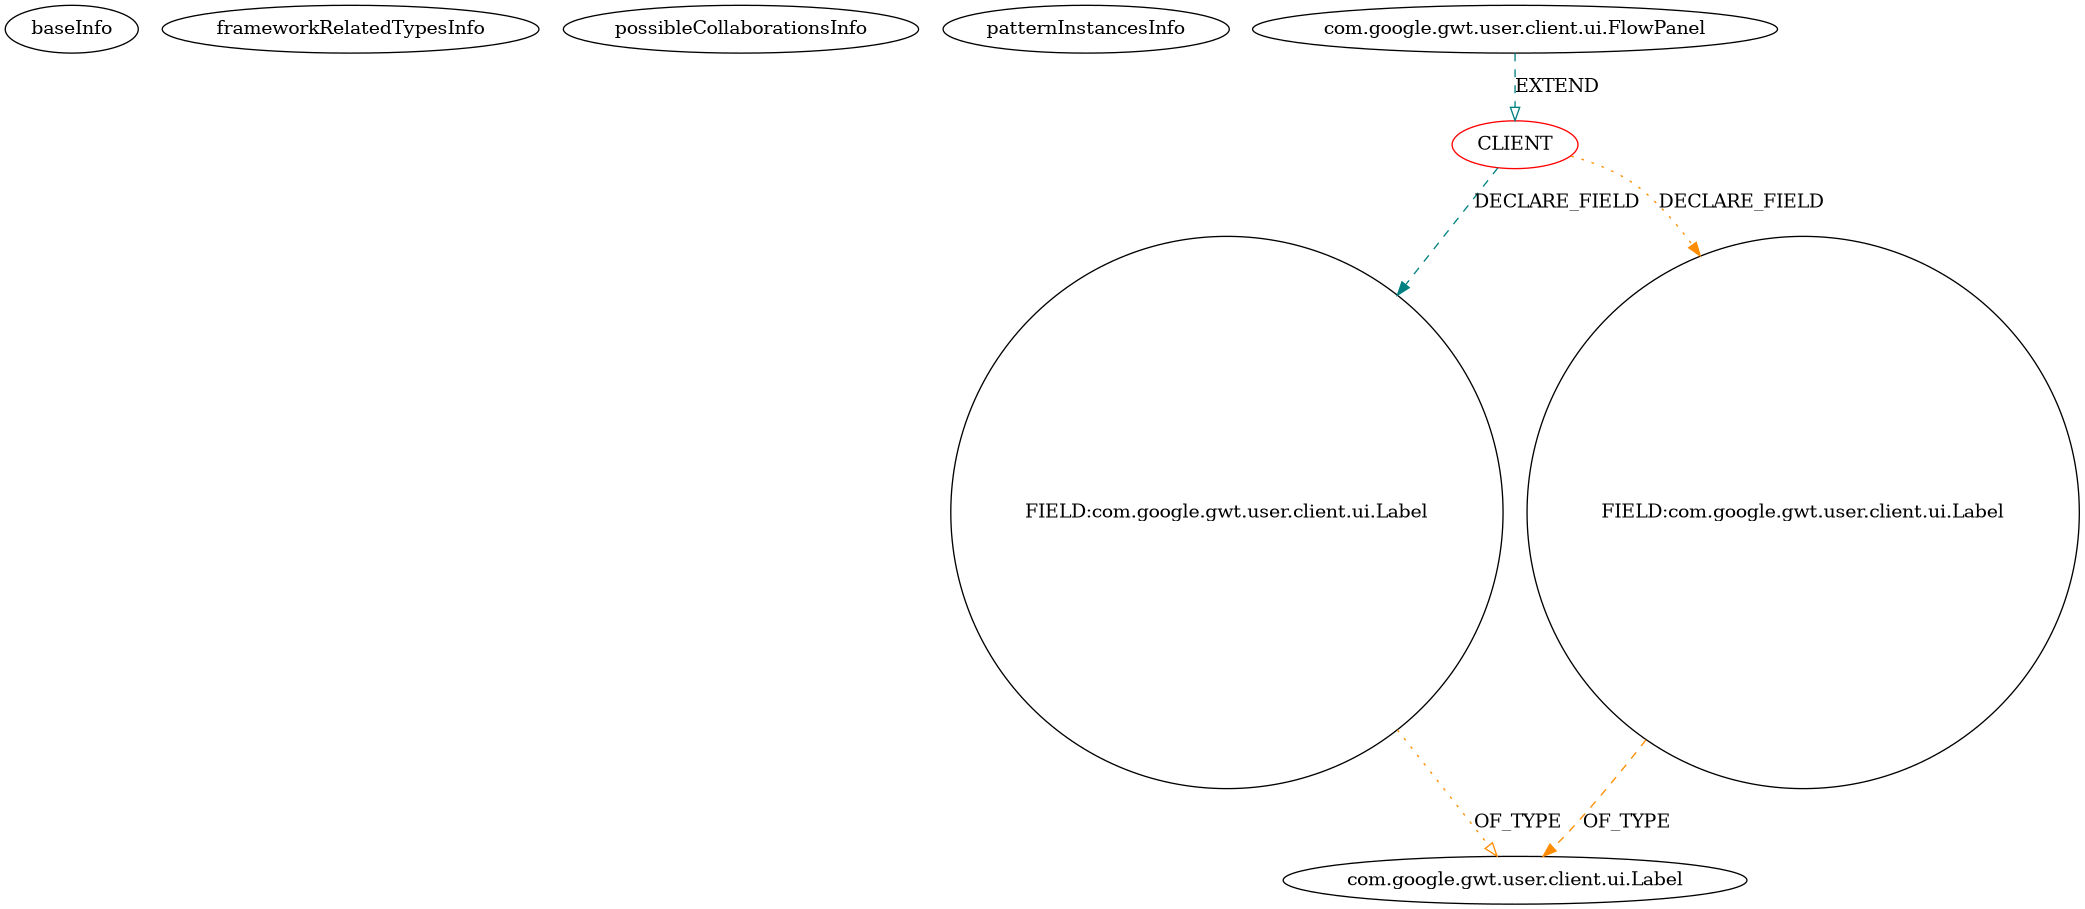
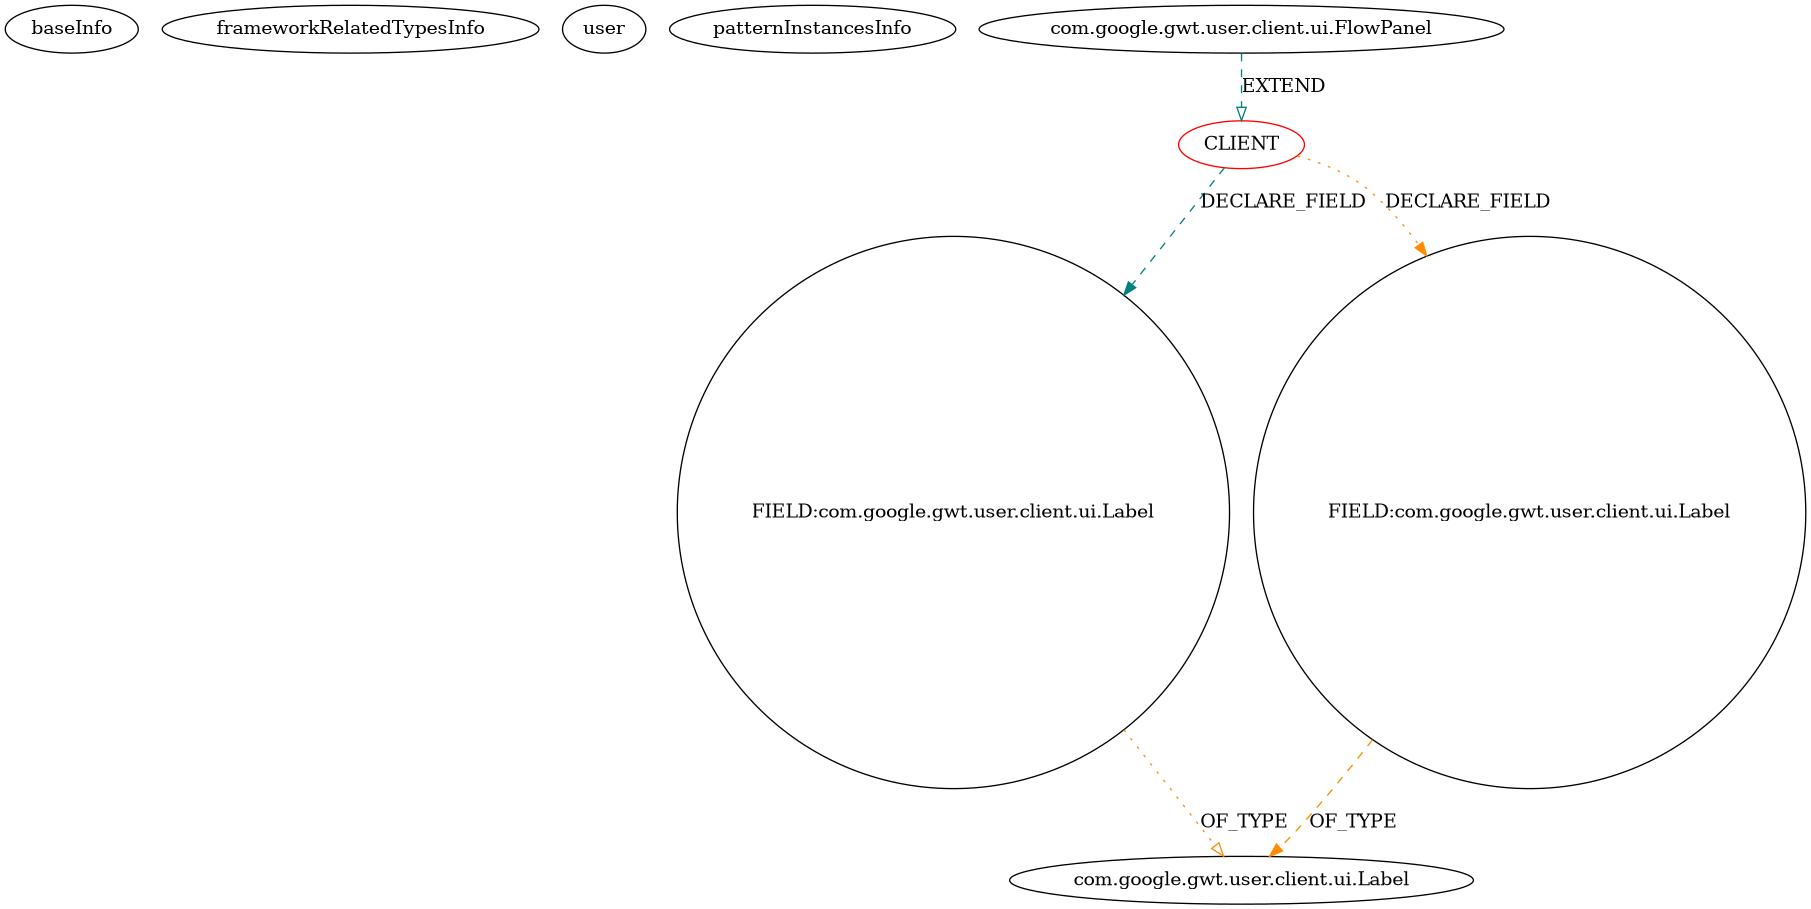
(741, 29) -> (604, 29)
